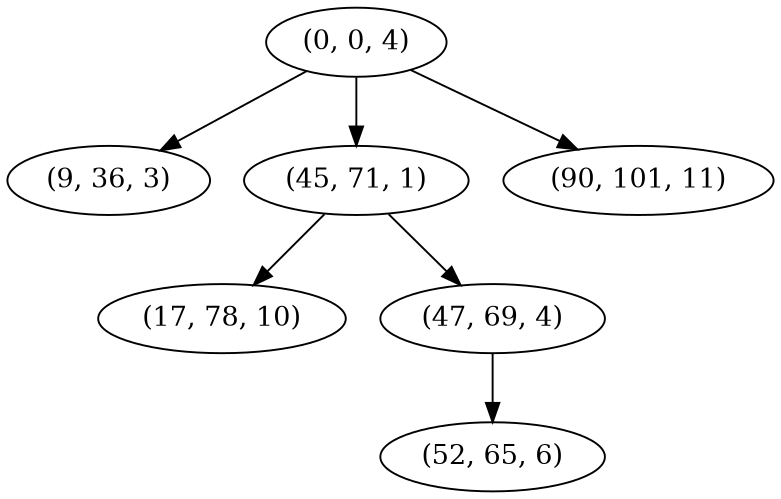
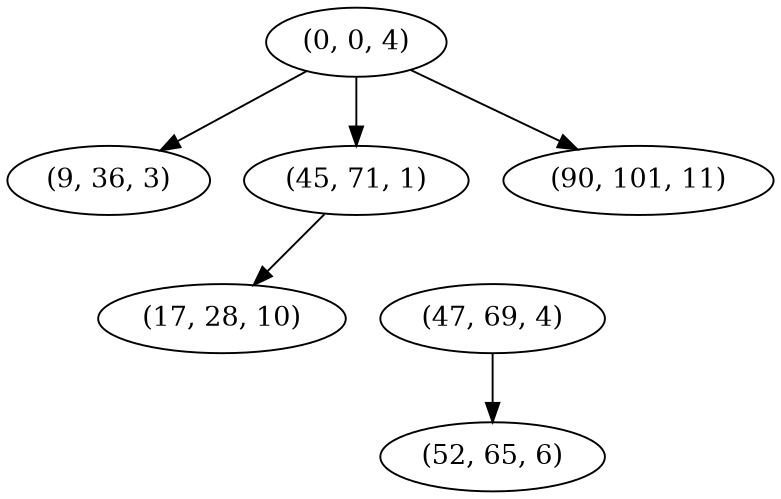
(418, 243) -> none
(222, 319) -> (222, 319)
